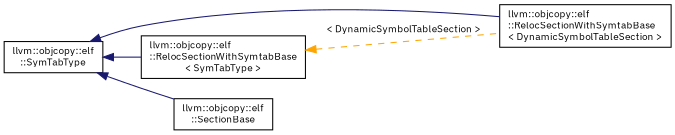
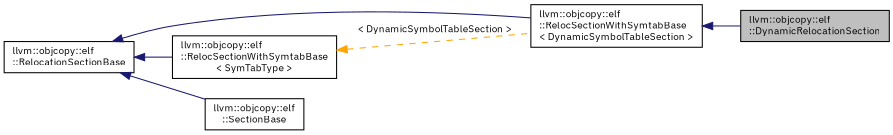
none -> (815, 26)
(54, 57) -> (69, 57)
